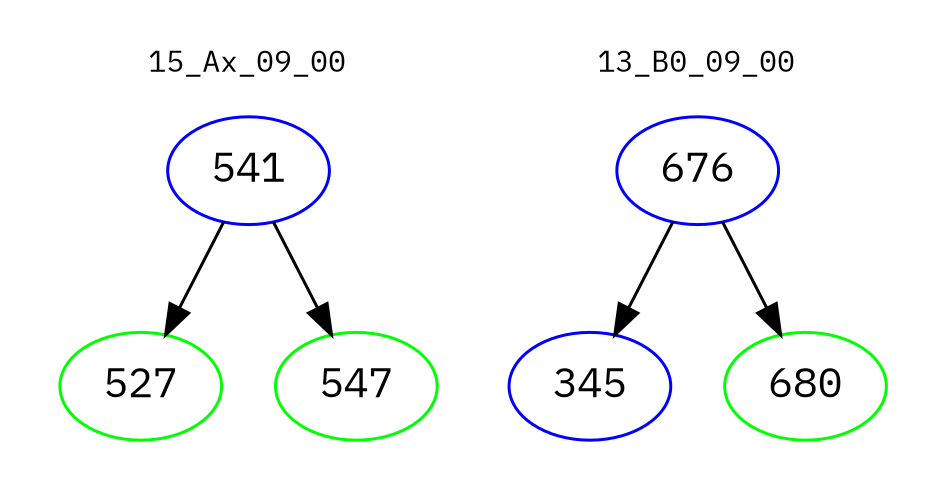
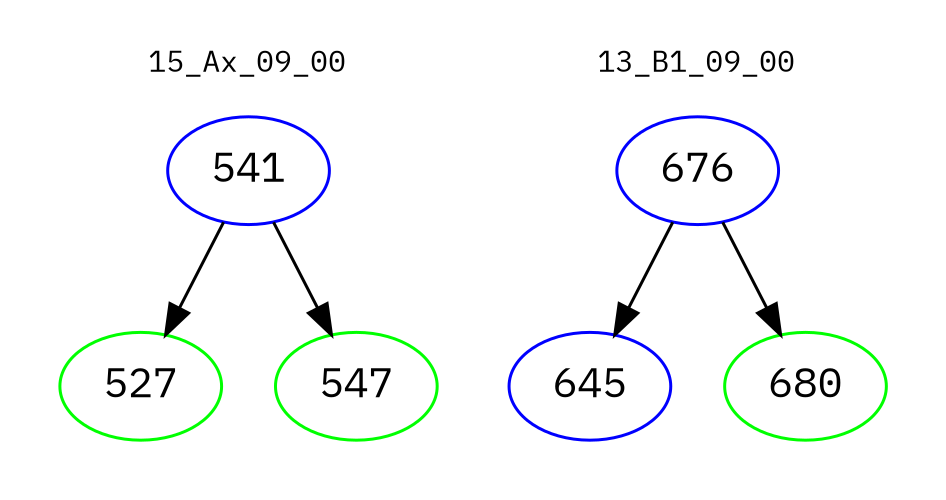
(698, 64) -> (698, 64)
(590, 386) -> (590, 386)
